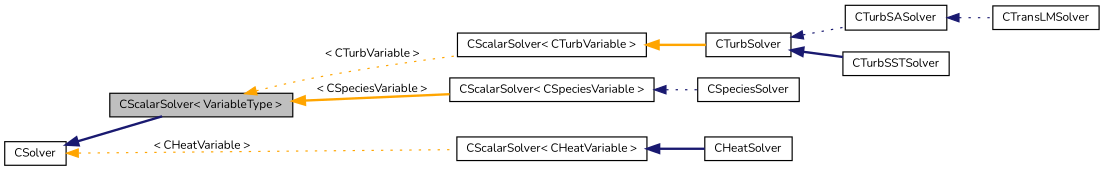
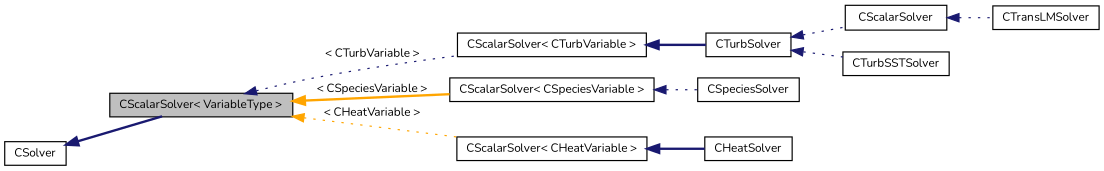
(896, 18) -> (896, 18)
(682, 45) -> (682, 45)
(823, 54) -> (823, 54)
(356, 70) -> (356, 70)
(268, 151) -> (382, 128)
